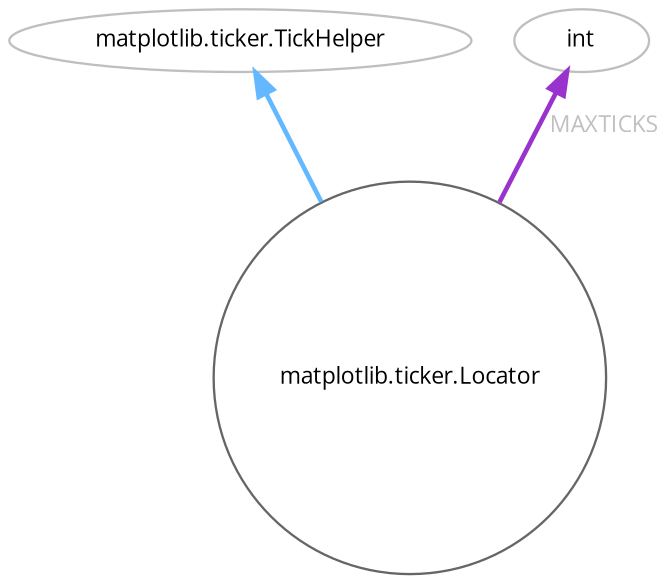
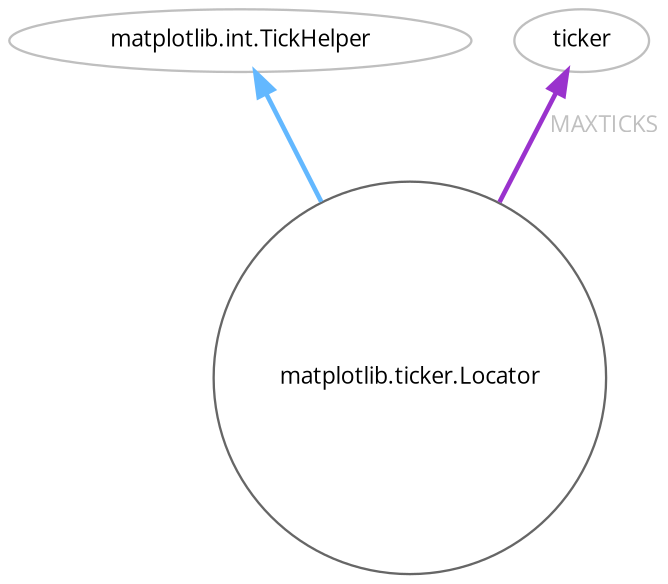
(240, 41) -> (240, 41)
(582, 41) -> (582, 41)
